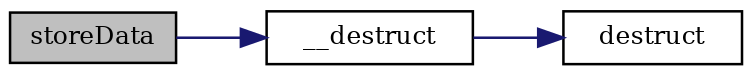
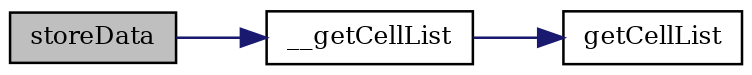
(370, 38) -> (370, 38)
(653, 38) -> (653, 38)
